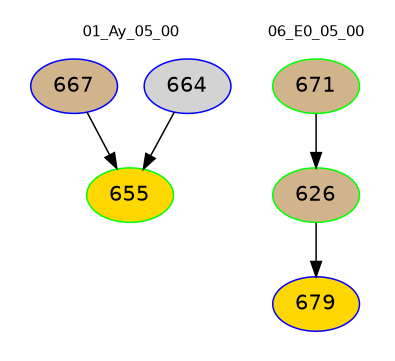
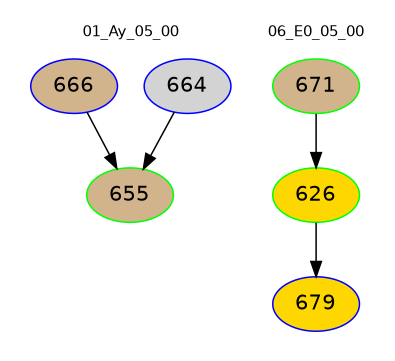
(74, 86) -> (74, 86)
(130, 195) -> (130, 195)
(316, 195) -> (316, 195)
